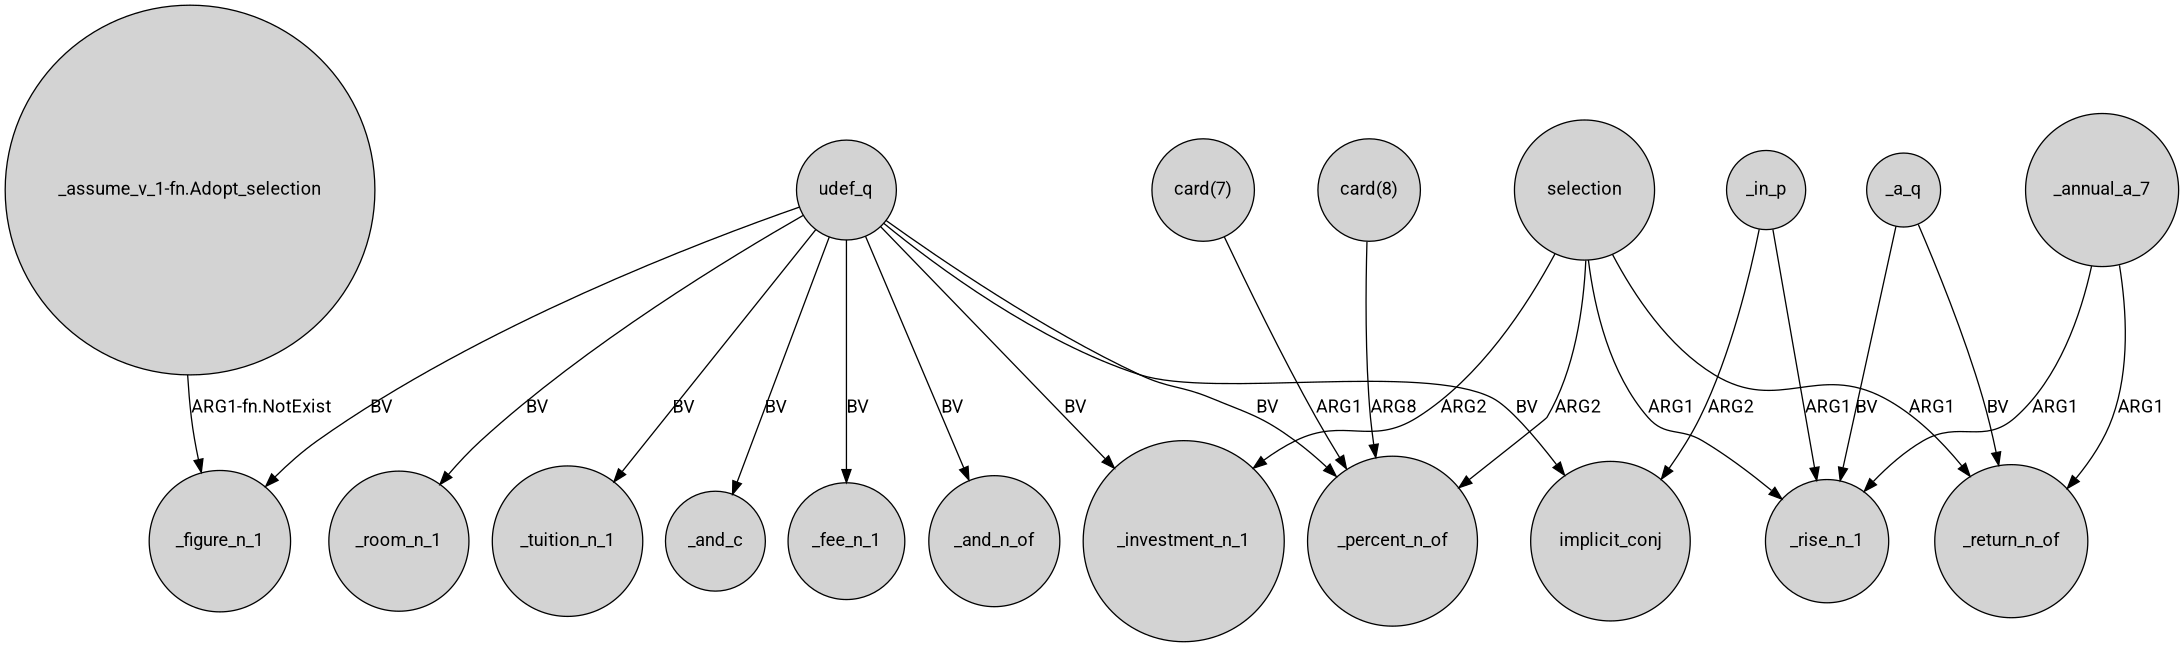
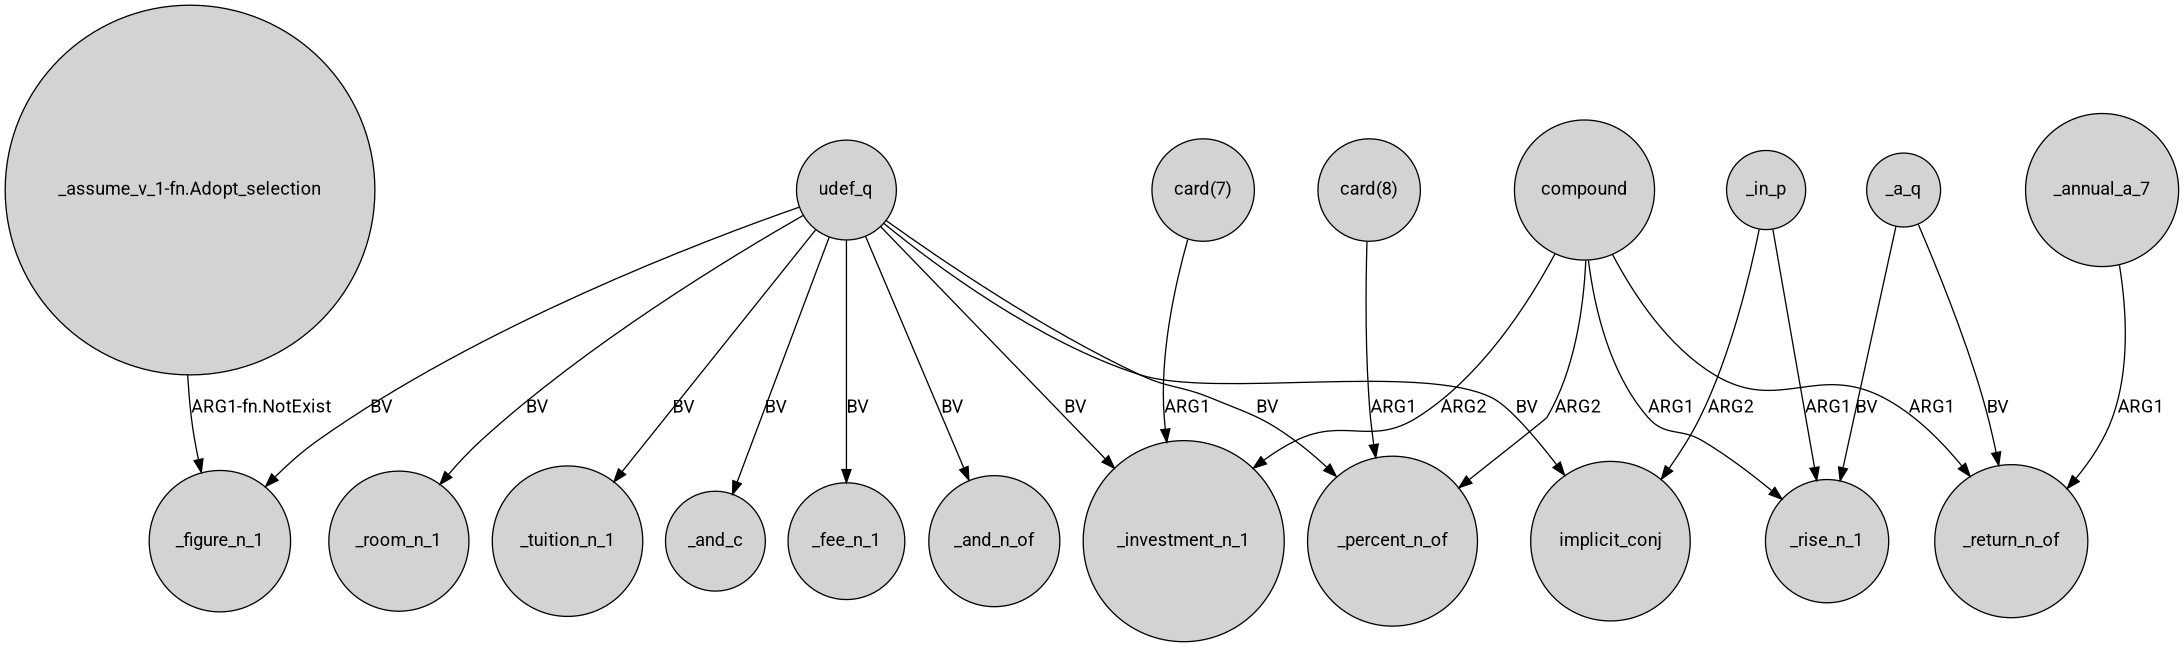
(1585, 190) -> (1585, 190)
(1279, 349) -> (1168, 333)
(1394, 408) -> (1394, 408)
(2019, 414) -> none
